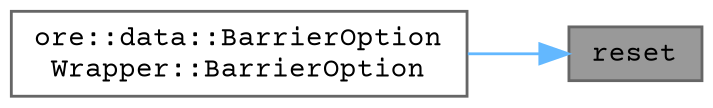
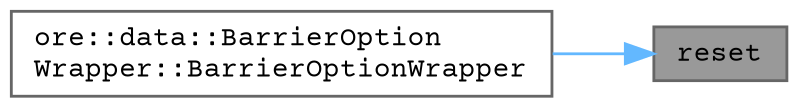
(239, 54) -> (282, 54)
